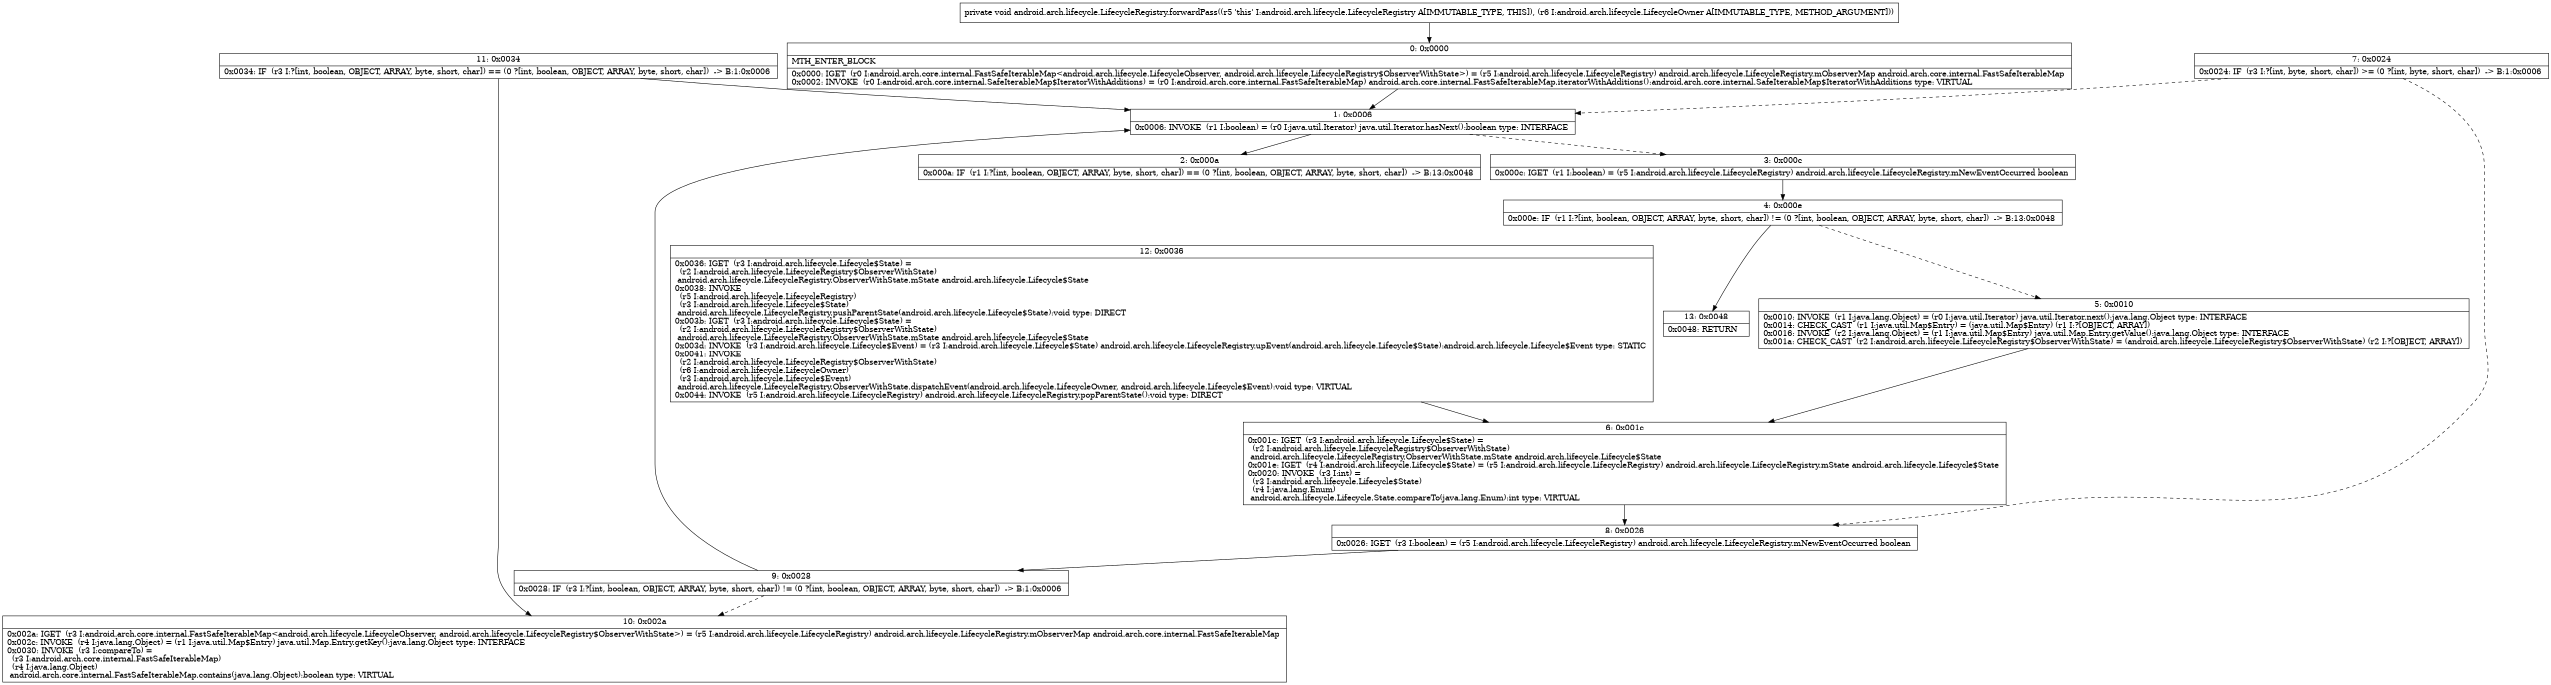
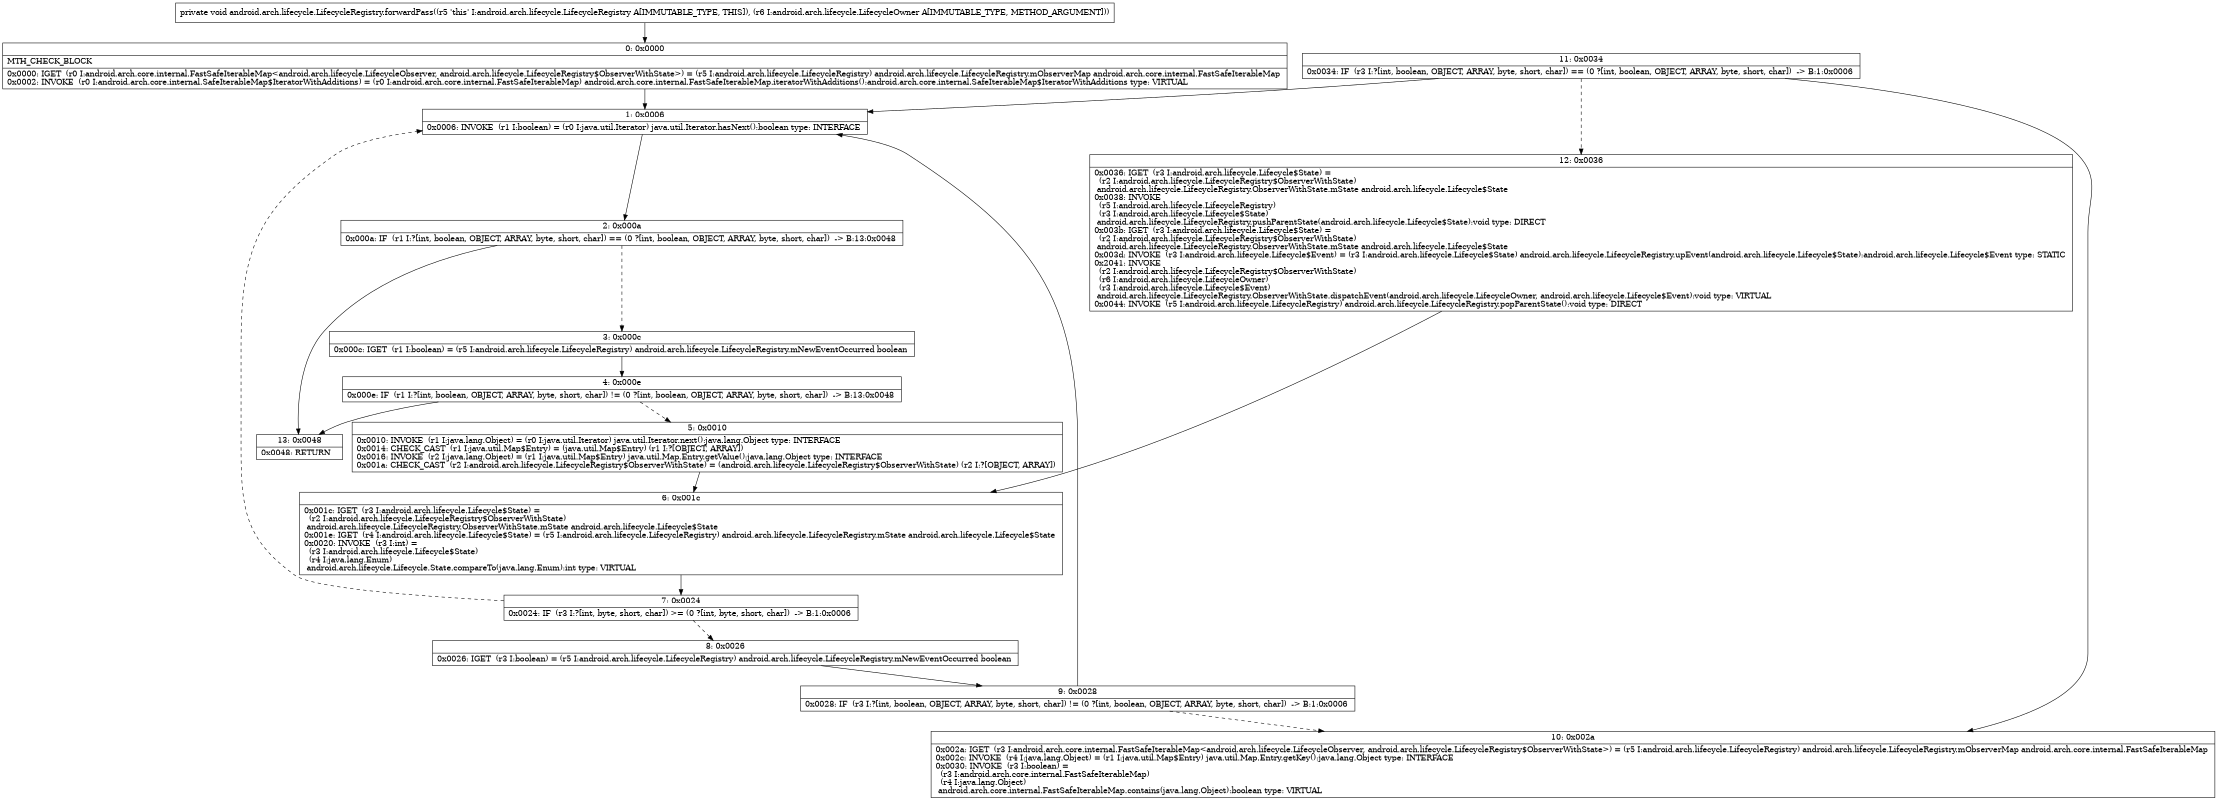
(834, 62) -> (50, 62)
none -> (1581, 114)
(1565, 144) -> (622, 286)
none -> (359, 301)
(711, 354) -> (1130, 263)
(1625, 512) -> (681, 582)
(81, 651) -> (1003, 766)
